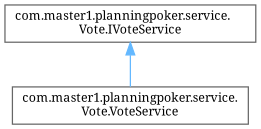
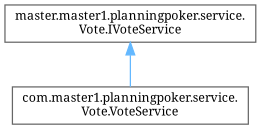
(130, 24) -> (130, 24)
